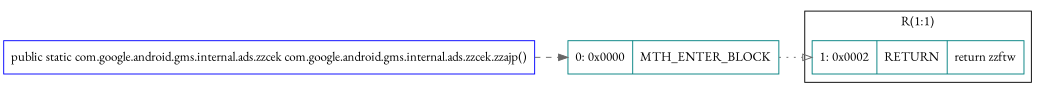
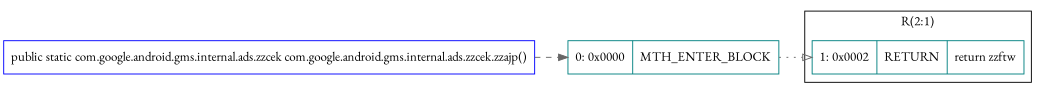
(918, 22) -> (918, 22)
